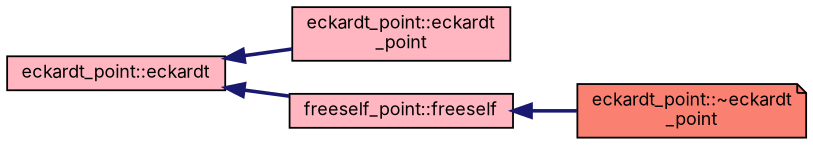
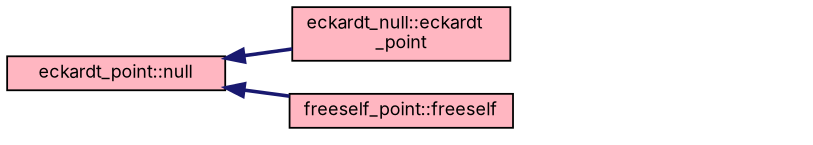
(401, 34) -> (401, 34)
(116, 73) -> (116, 73)
(692, 111) -> none
